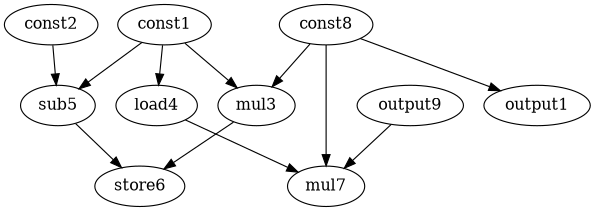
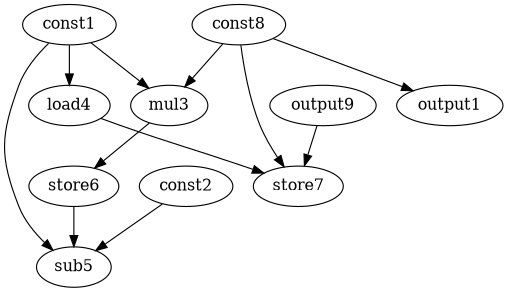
(95, 142) -> (74, 221)
(326, 186) -> (298, 186)
